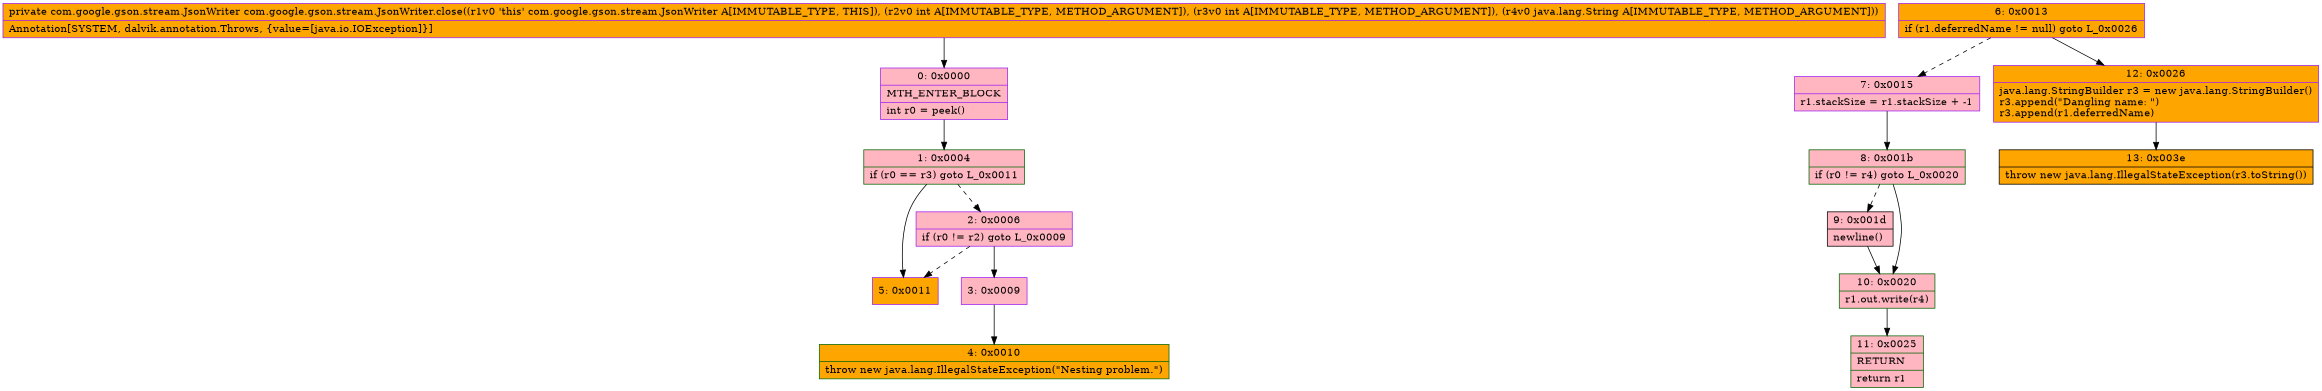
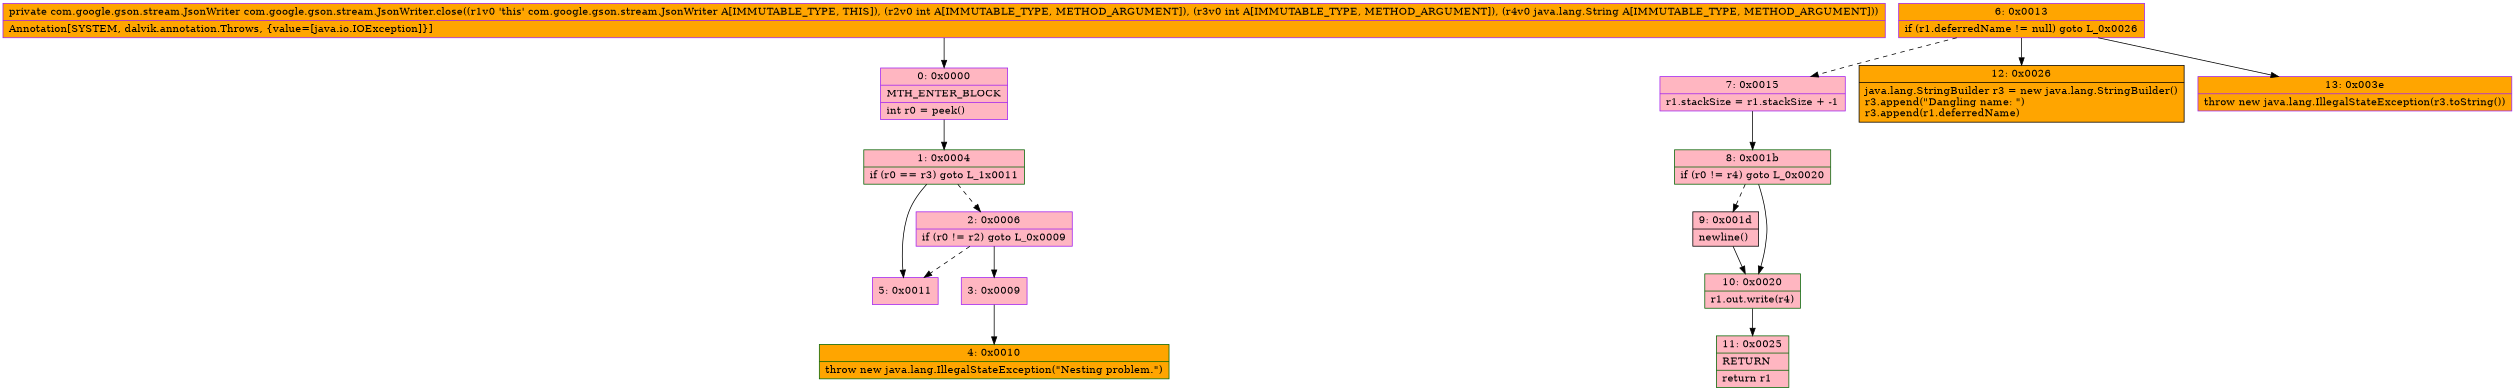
(2156, 94) -> (2022, 94)
(2156, 132) -> (2185, 56)
(2156, 167) -> (2355, 94)
(944, 175) -> (944, 175)
(905, 291) -> (905, 291)
